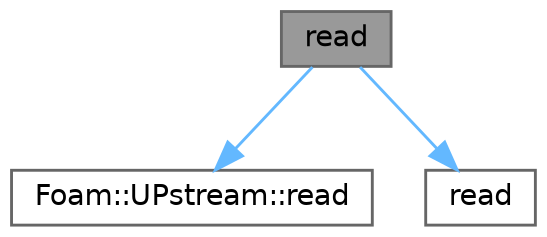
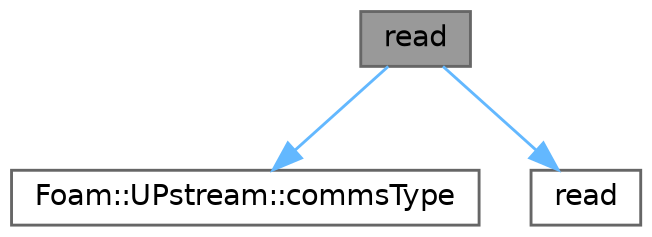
(192, 198) -> (245, 198)
